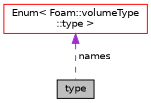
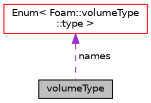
(76, 89) -> (76, 89)
